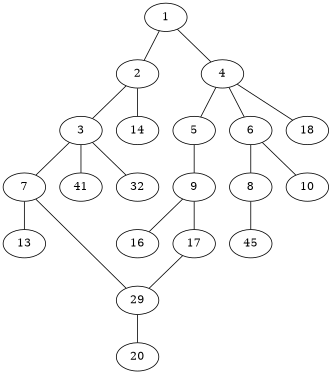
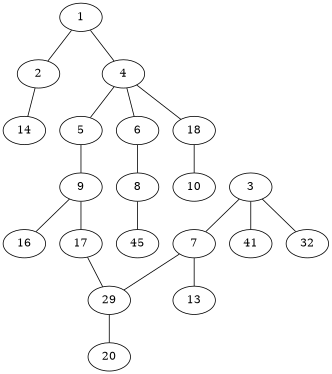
(109, 102) -> none
(279, 159) -> (194, 159)
